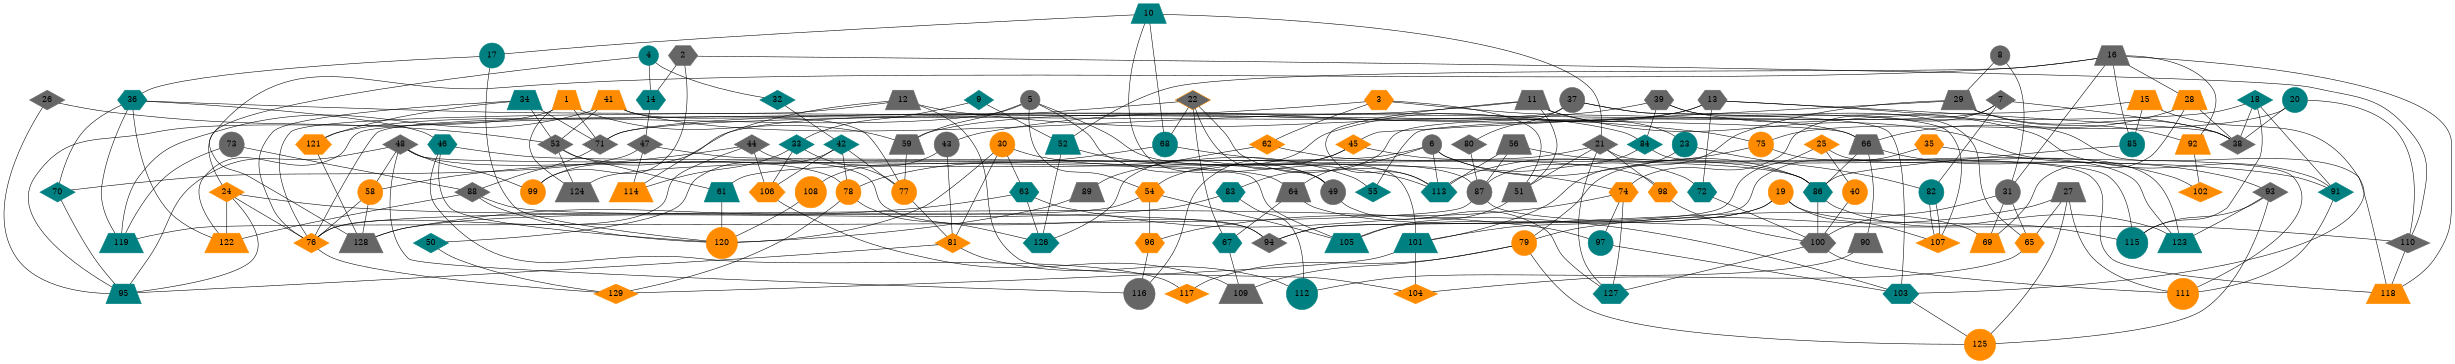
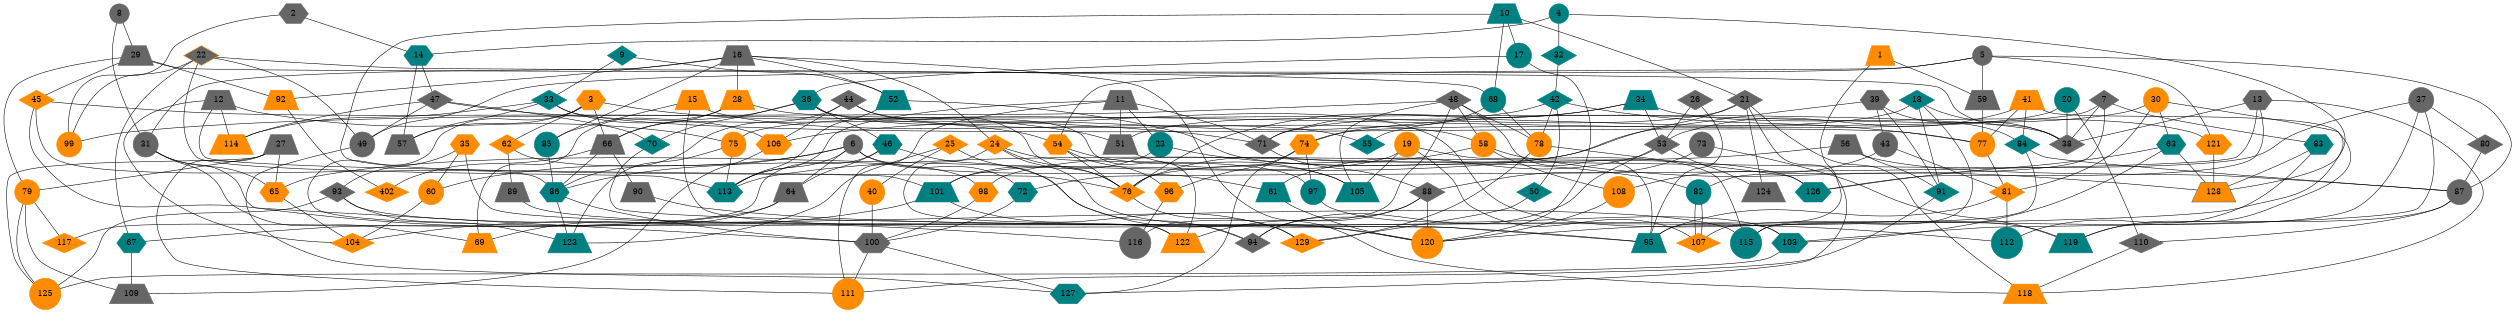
(1615, 67) -> none
(1310, 118) -> none
(585, 124) -> (849, 122)
none -> (402, 145)
(530, 150) -> none
none -> (1559, 176)
none -> (431, 192)
(2200, 192) -> (387, 192)
(361, 243) -> (2214, 192)
